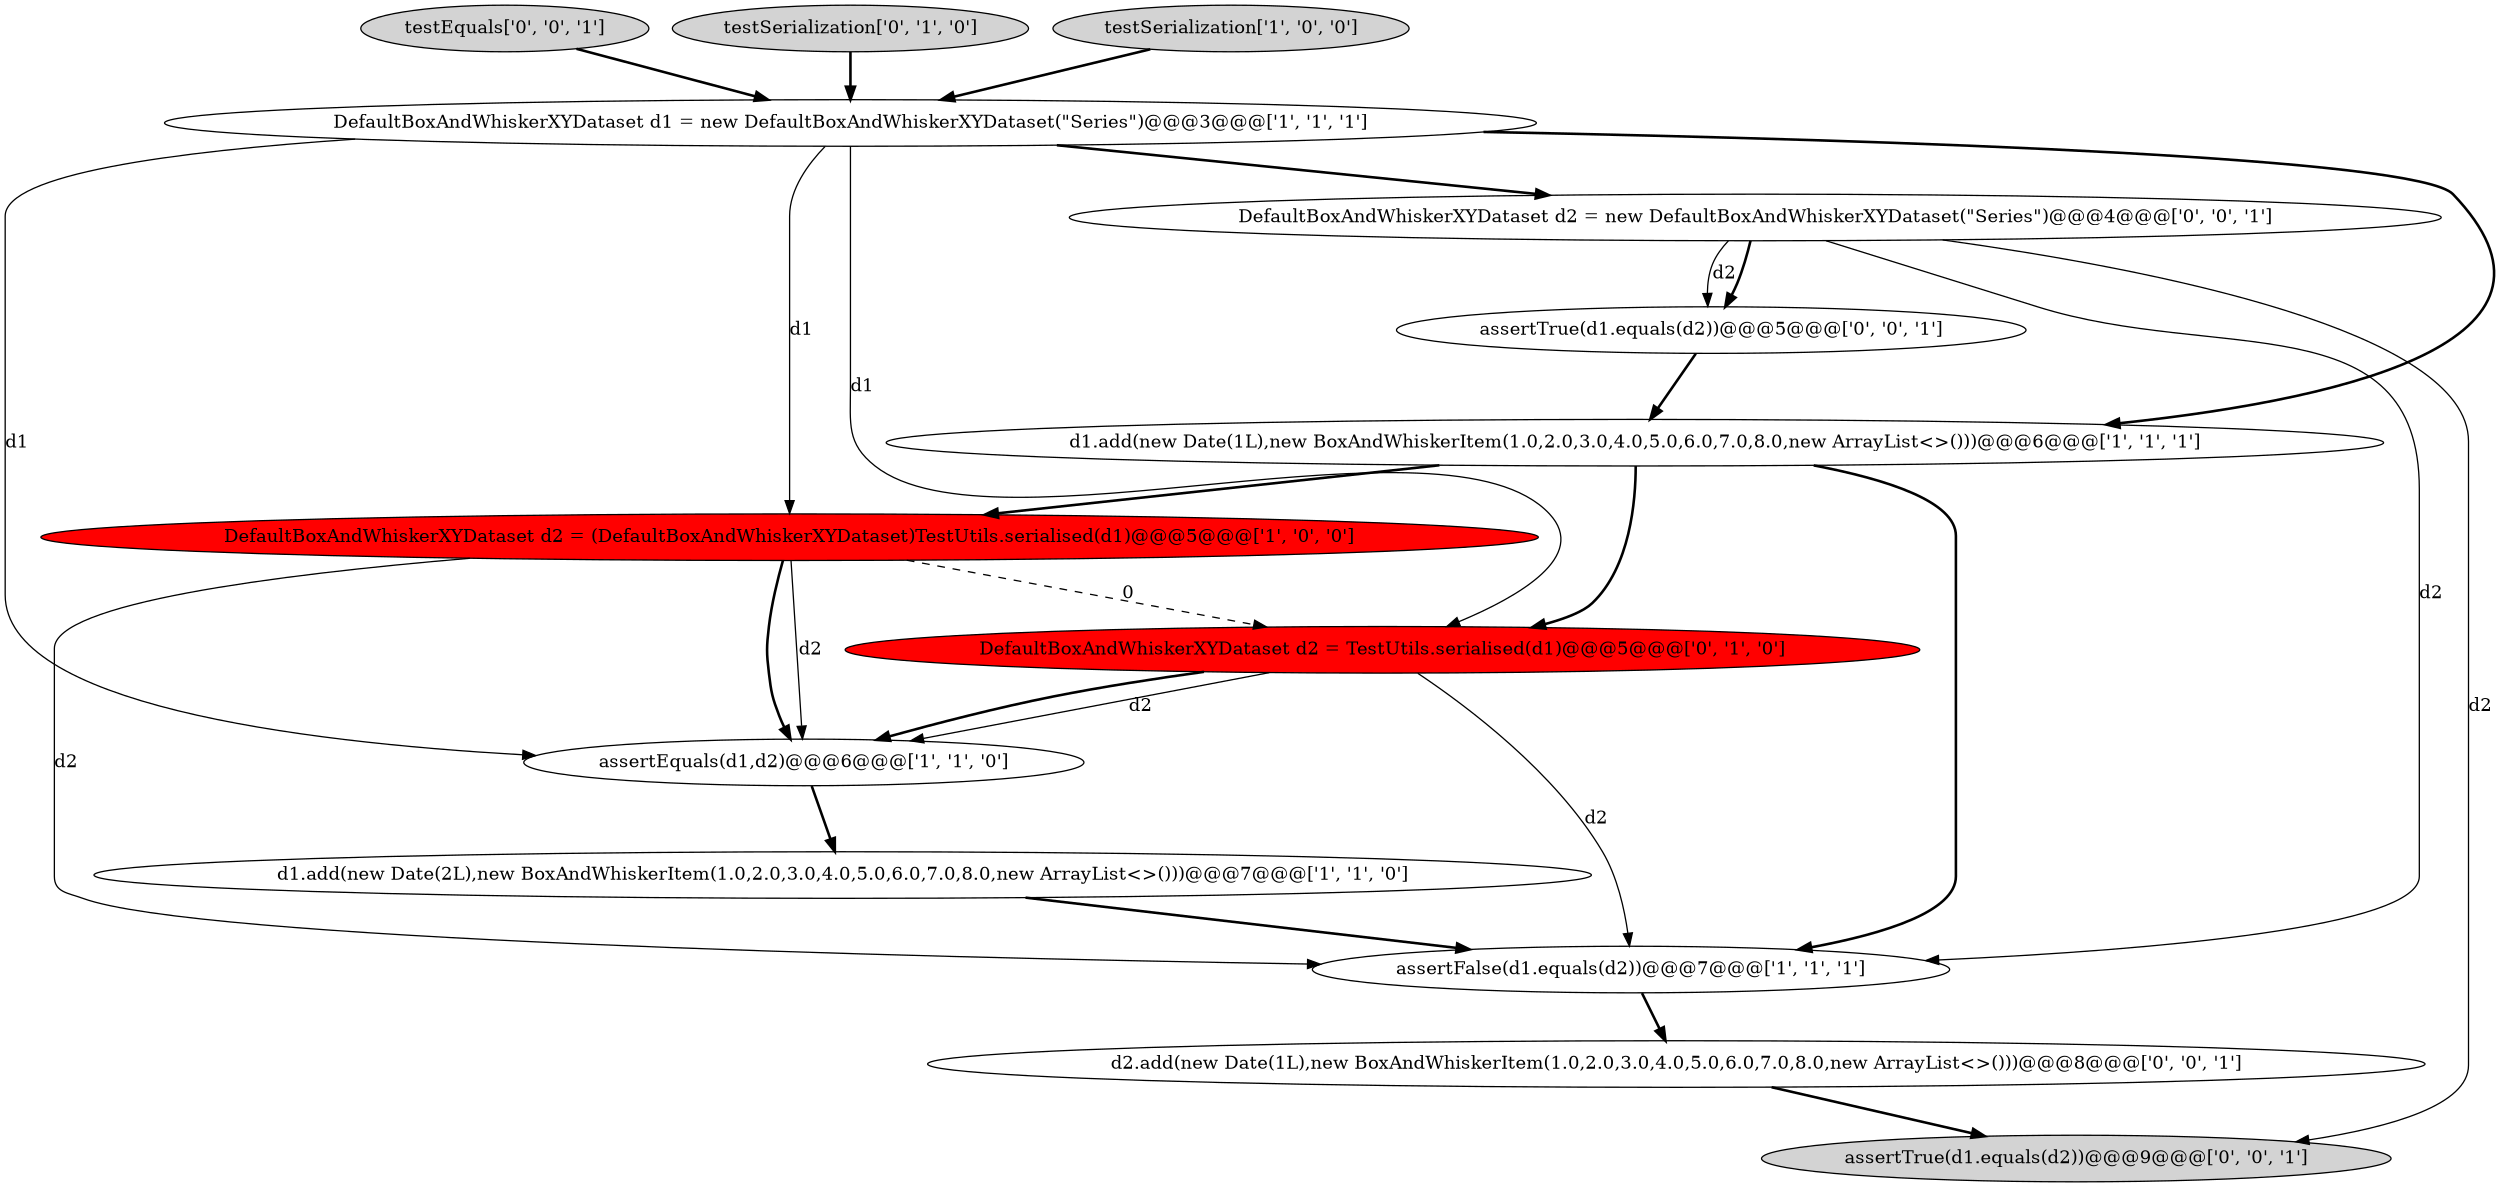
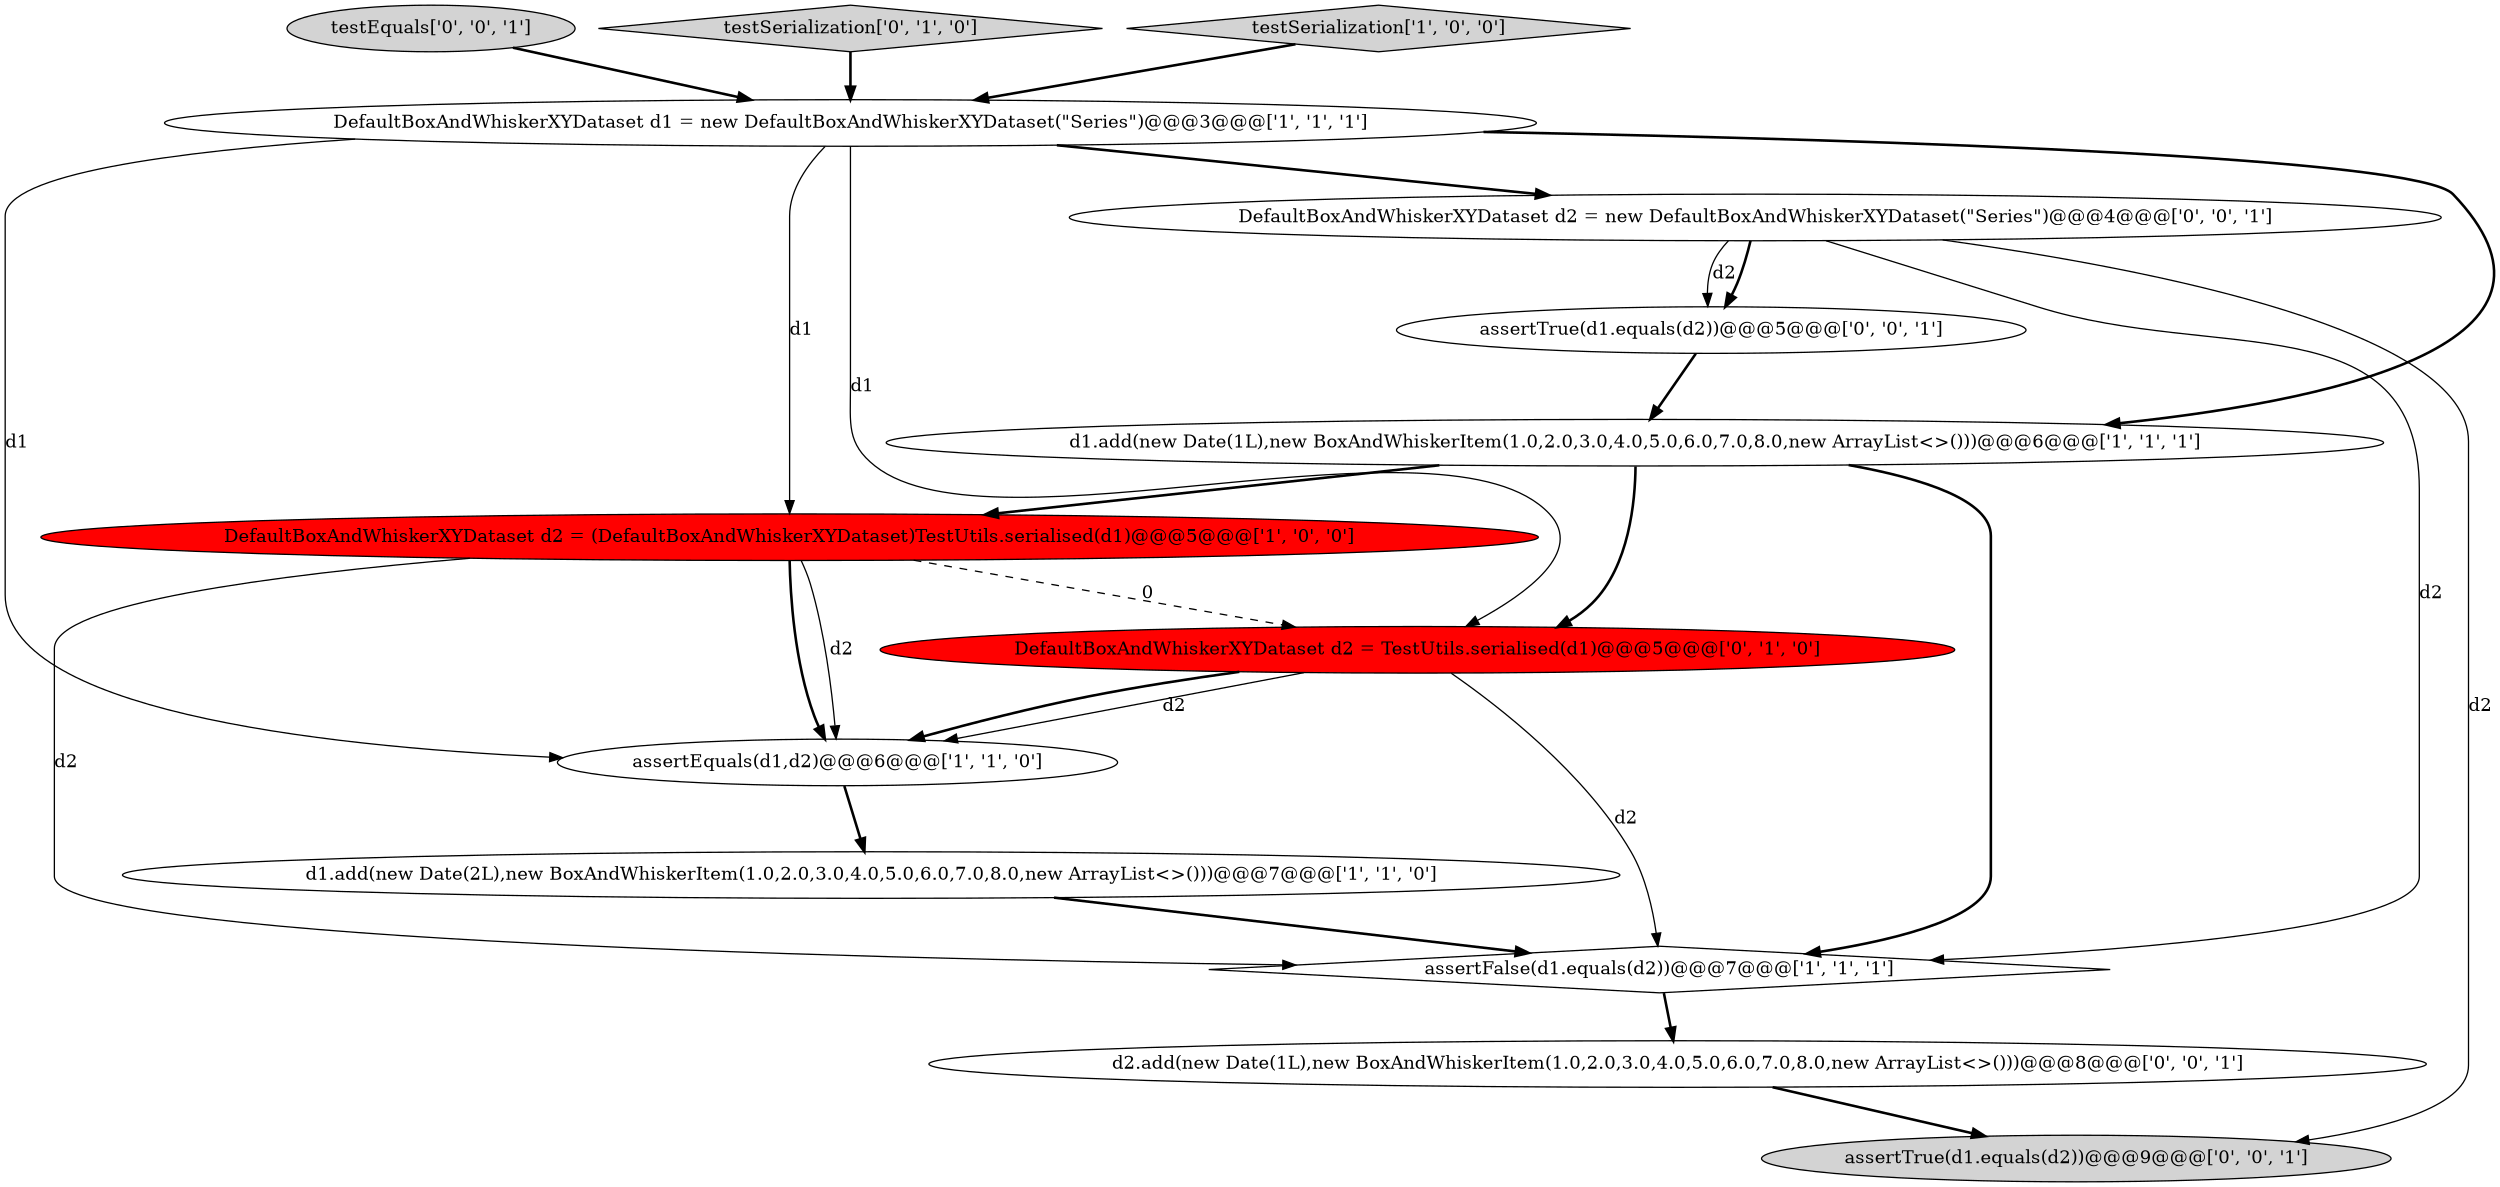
(850, 28) -> (850, 28)
(1231, 28) -> (1379, 28)
(1631, 970) -> (1659, 970)
